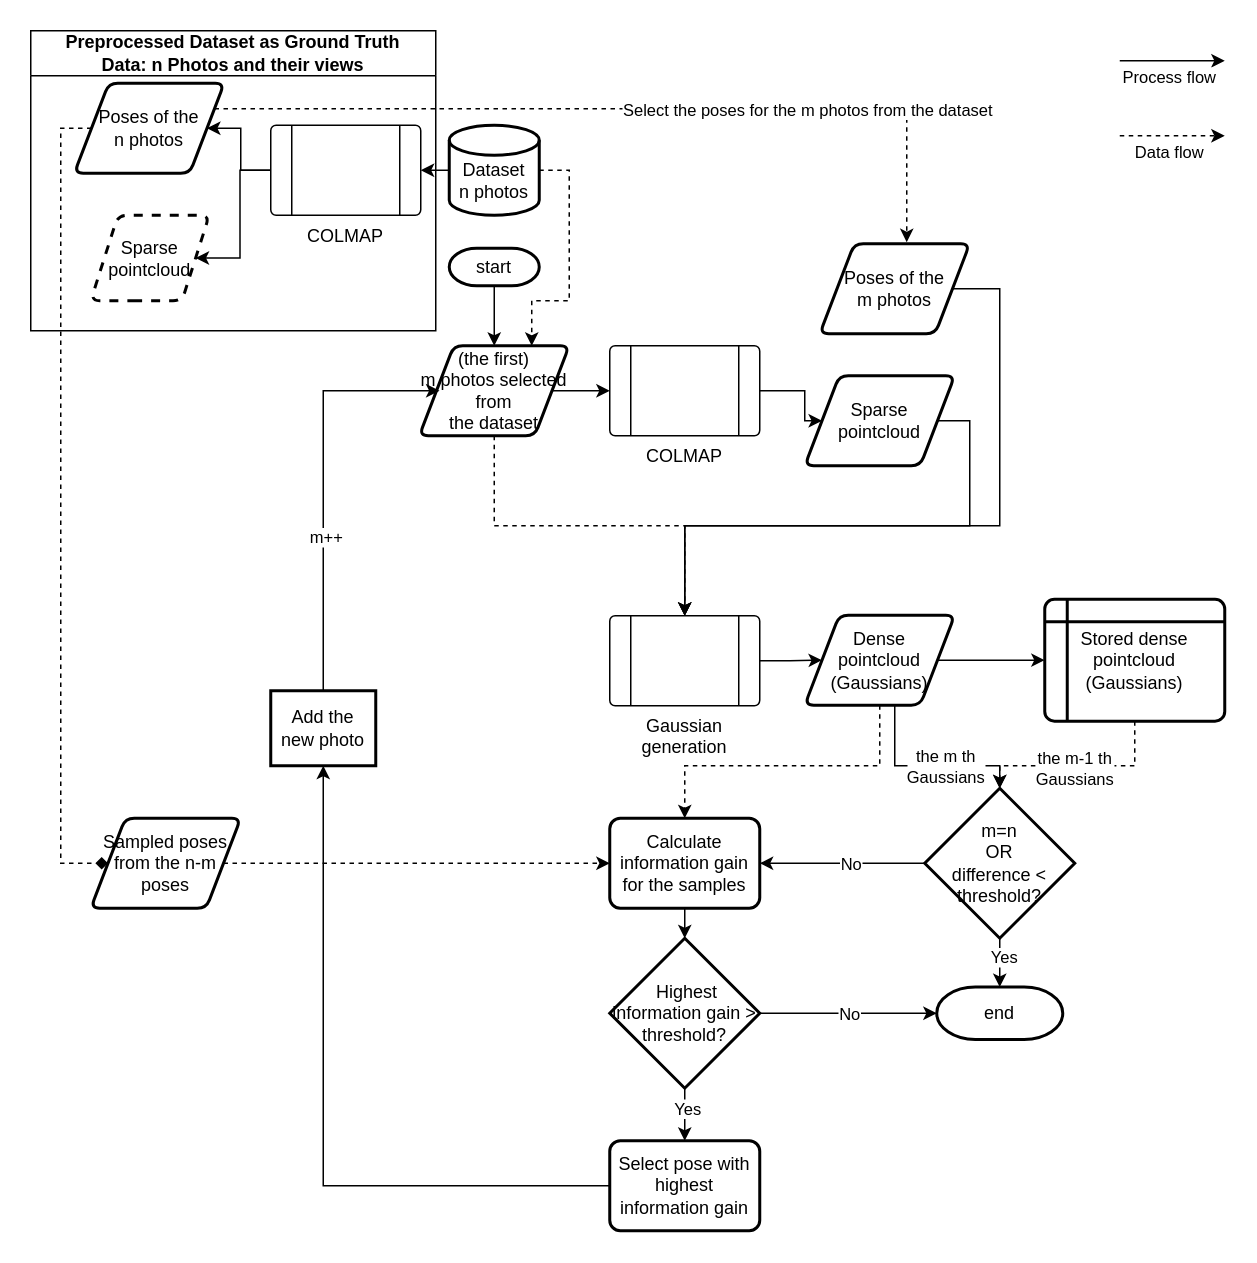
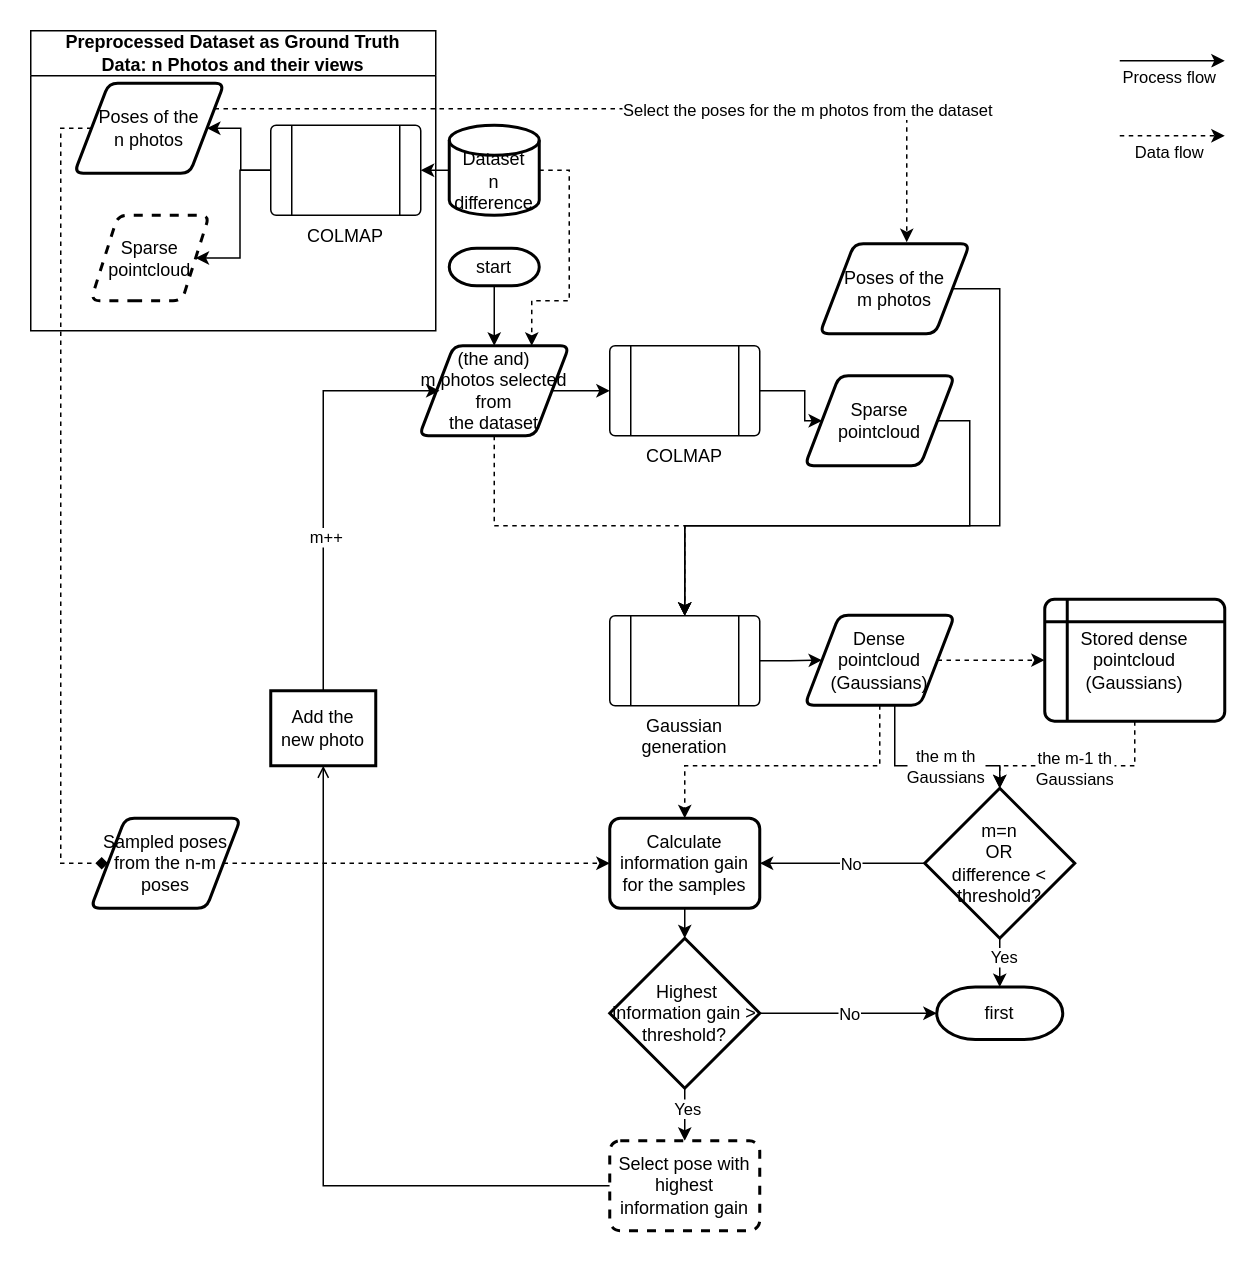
(494, 170) -> (494, 170)
(494, 391) -> (494, 391)
(987, 660) -> (987, 660)
(323, 777) -> (323, 774)
(1000, 1013) -> (1000, 1013)
(685, 1186) -> (685, 1186)
